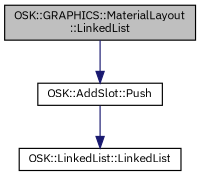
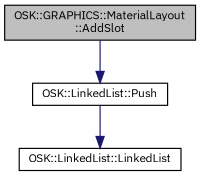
(100, 23) -> (100, 23)
(100, 94) -> (100, 94)
